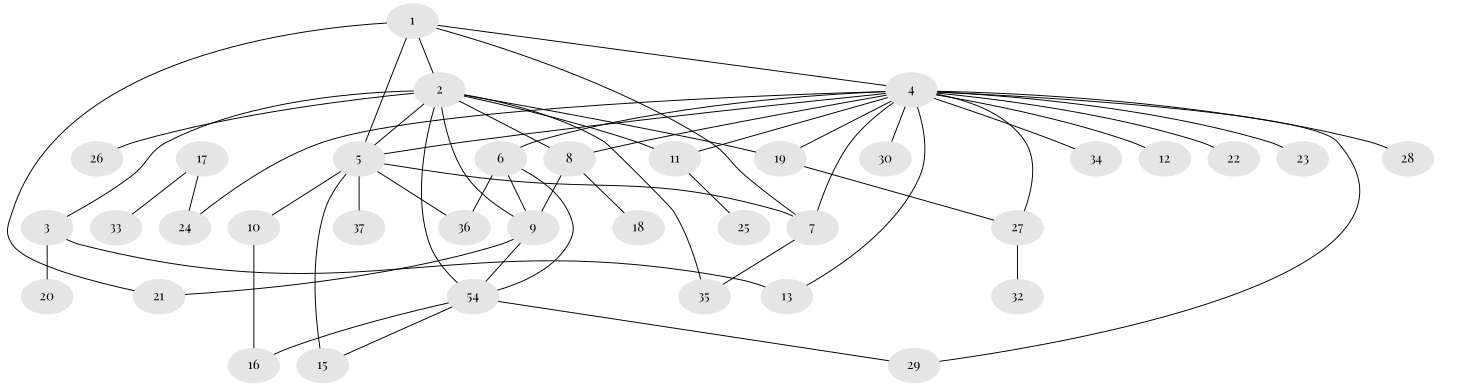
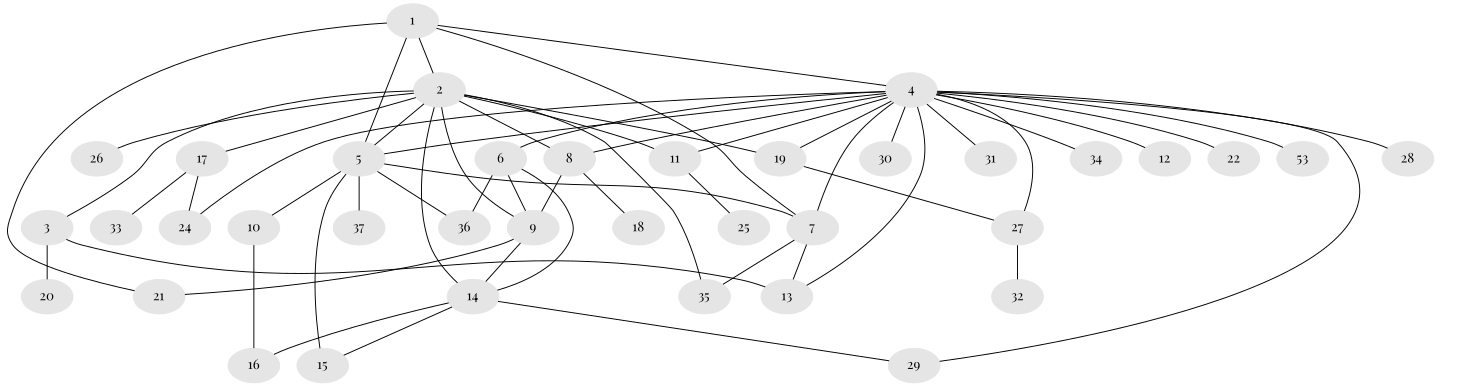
none -> (321, 124)
none -> (991, 159)
(1303, 159) -> (1303, 159)
none -> (800, 262)
(473, 297) -> (473, 297)
